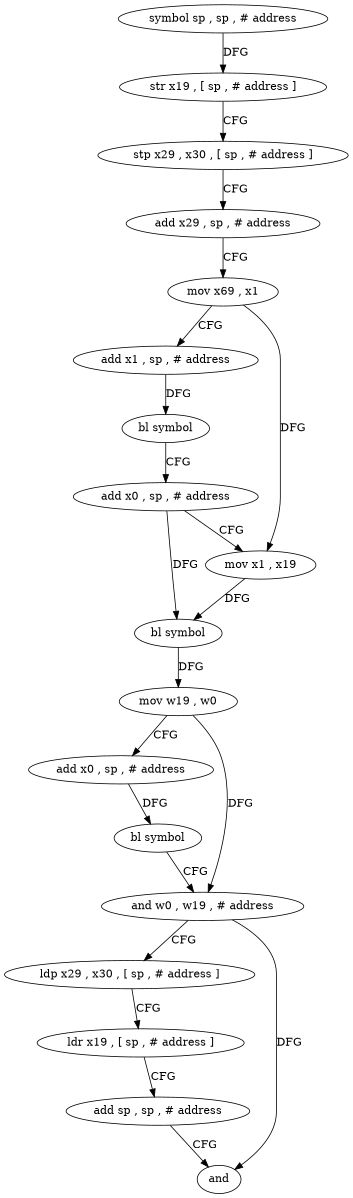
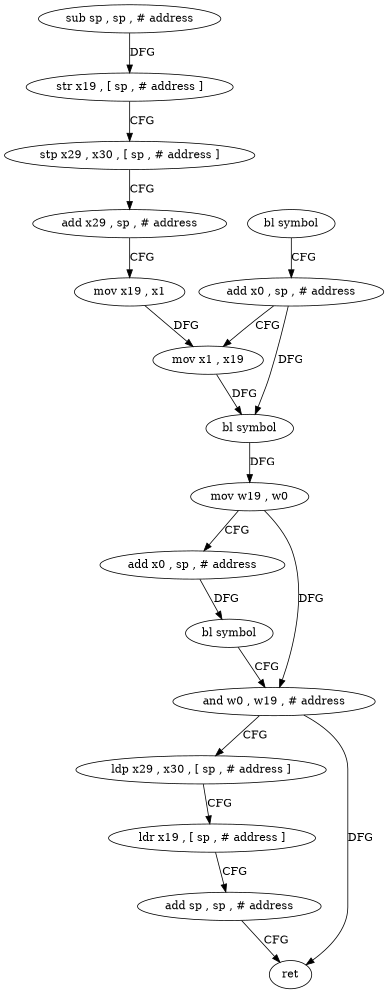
(223, 19) -> (130, 19)
(223, 292) -> (130, 292)
(166, 360) -> none
(219, 1179) -> (291, 975)
